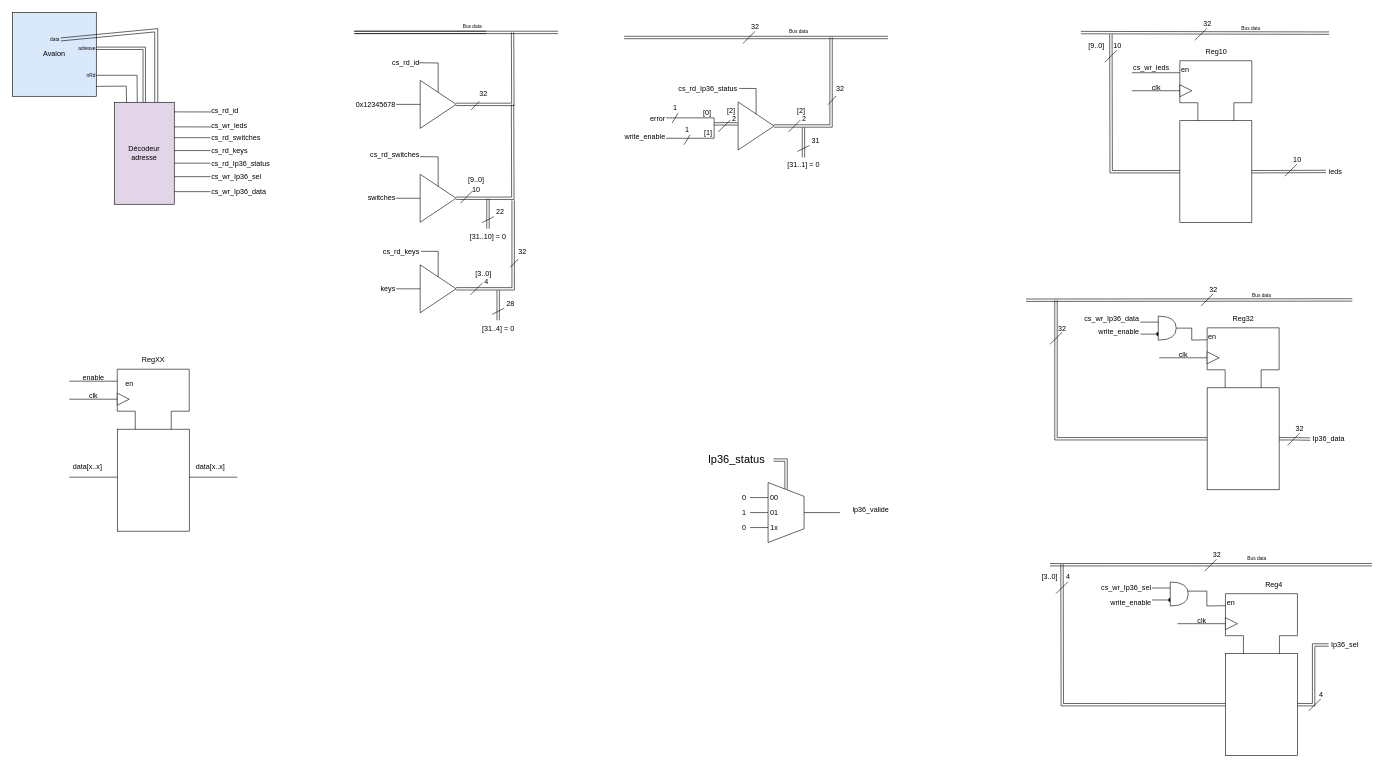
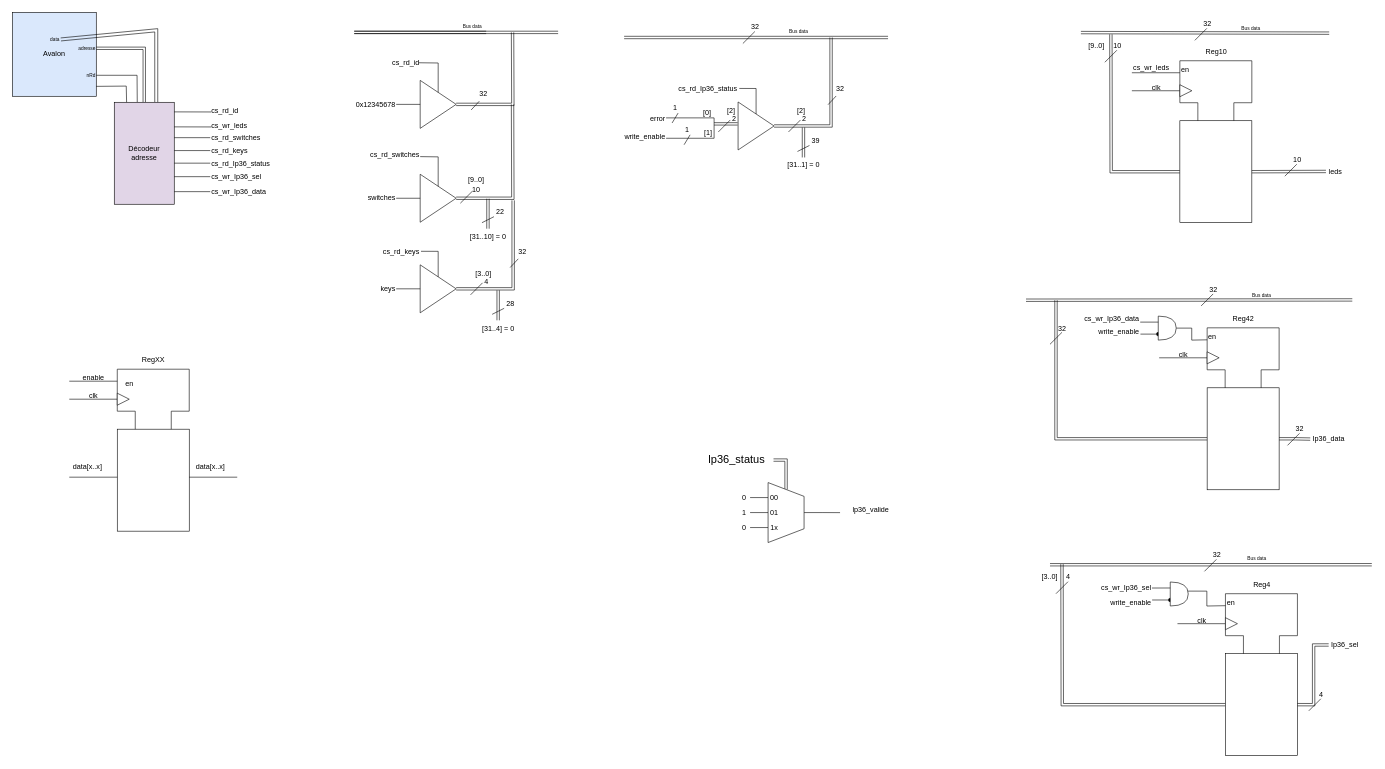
(816, 141) -> (816, 141)
(1244, 319) -> (1244, 319)
(1274, 585) -> (1262, 585)
